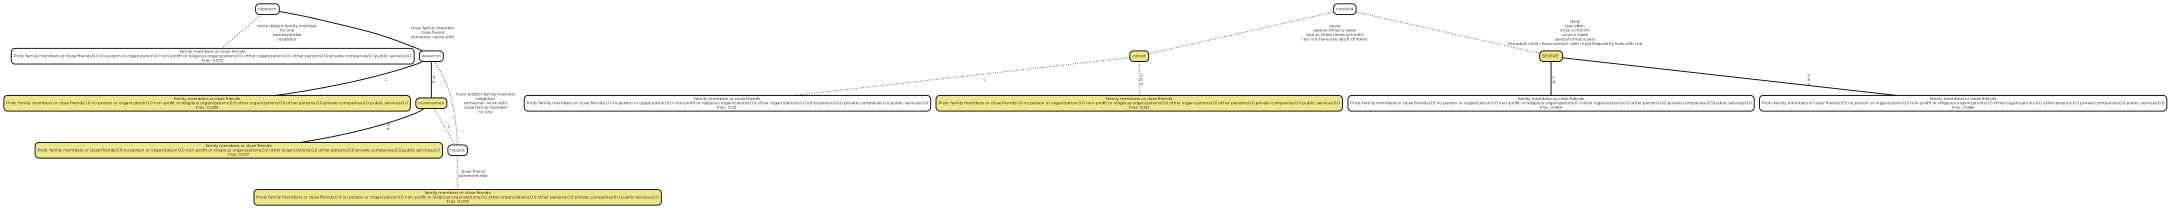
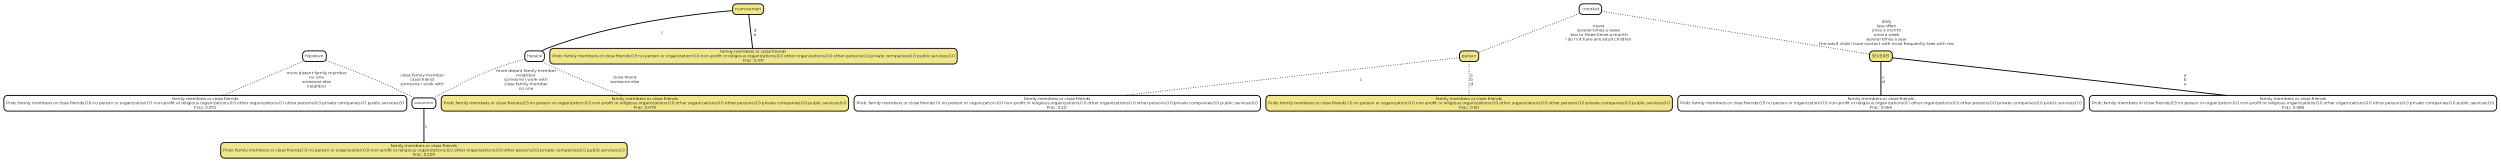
(352, 27) -> (371, 78)
(1139, 56) -> (1469, 56)
(431, 80) -> none
(444, 127) -> (636, 24)
